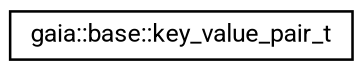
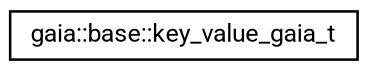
(181, 36) -> (184, 36)
